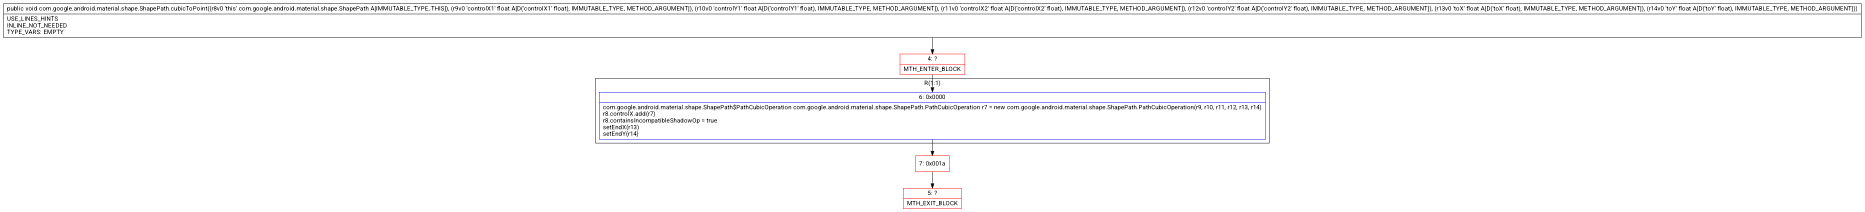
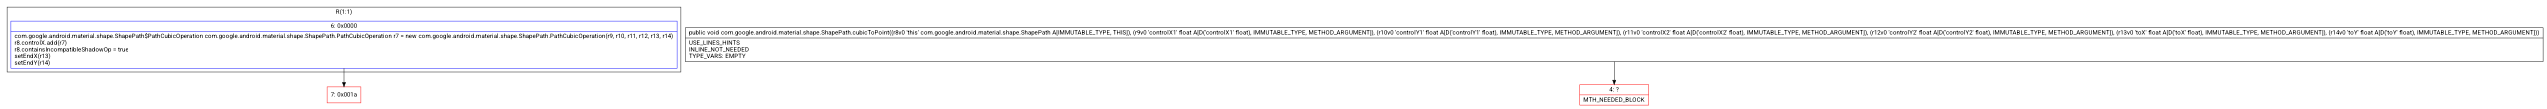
(932, 69) -> (1614, 100)
(932, 81) -> none
(932, 198) -> none
